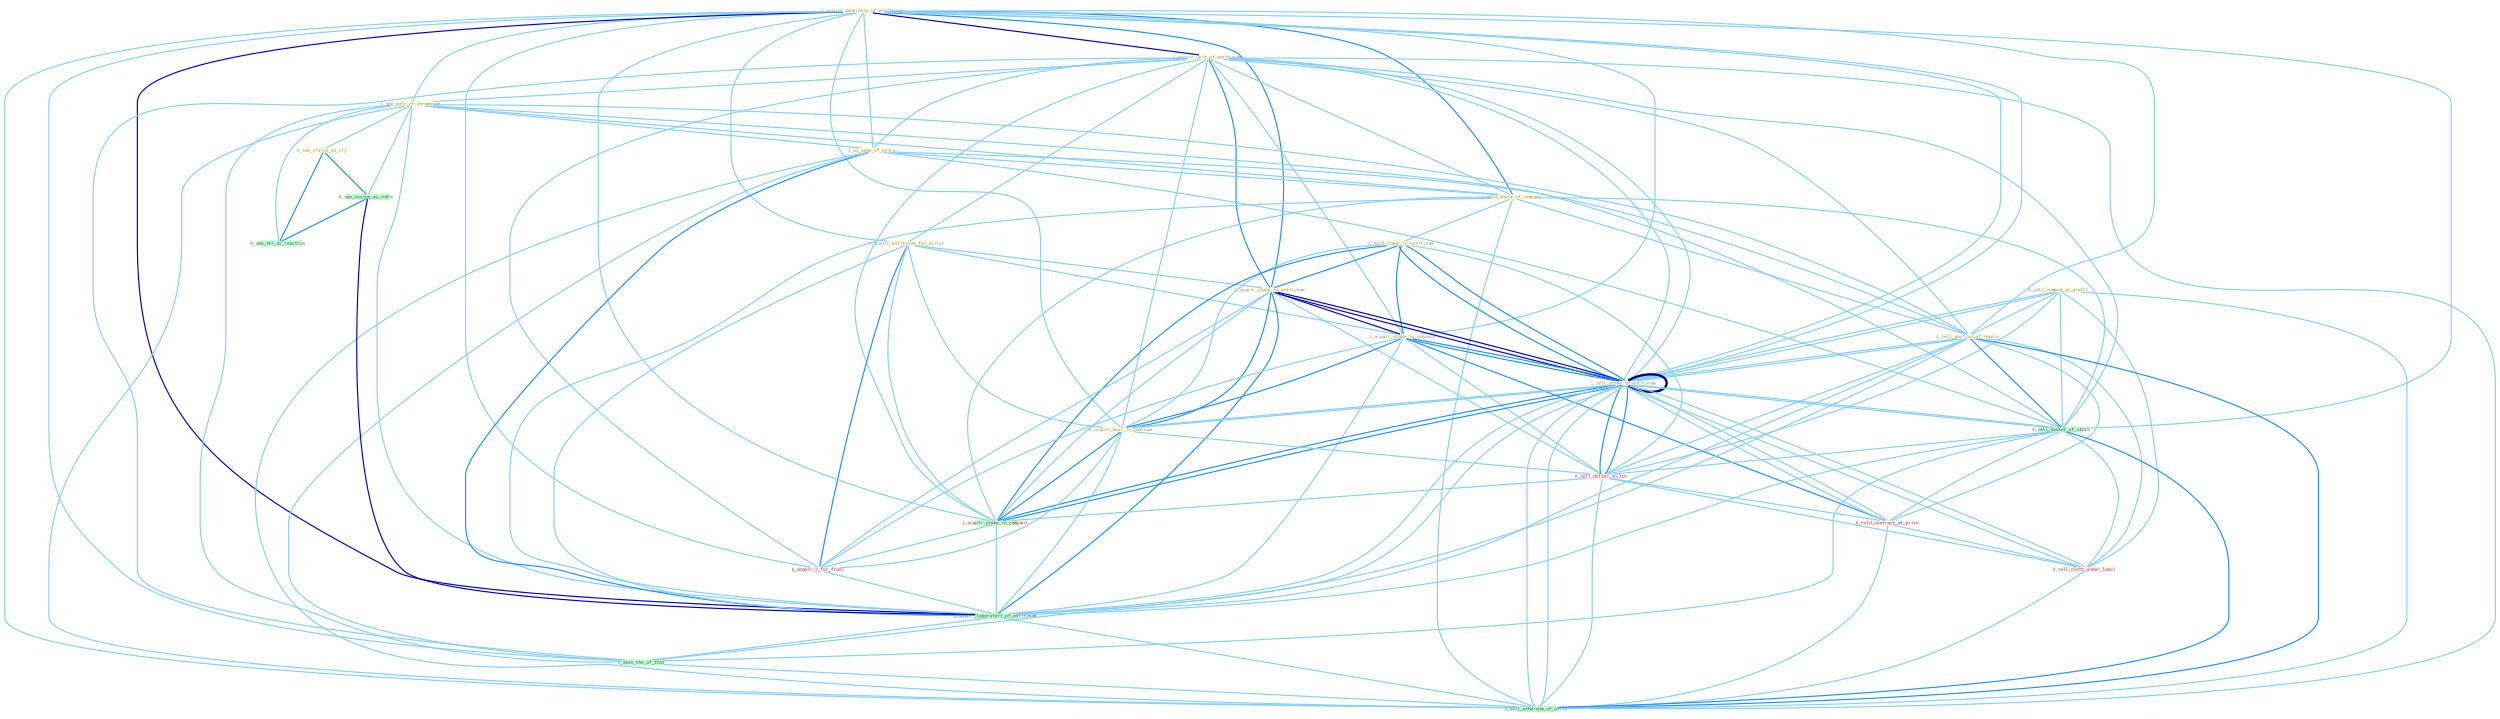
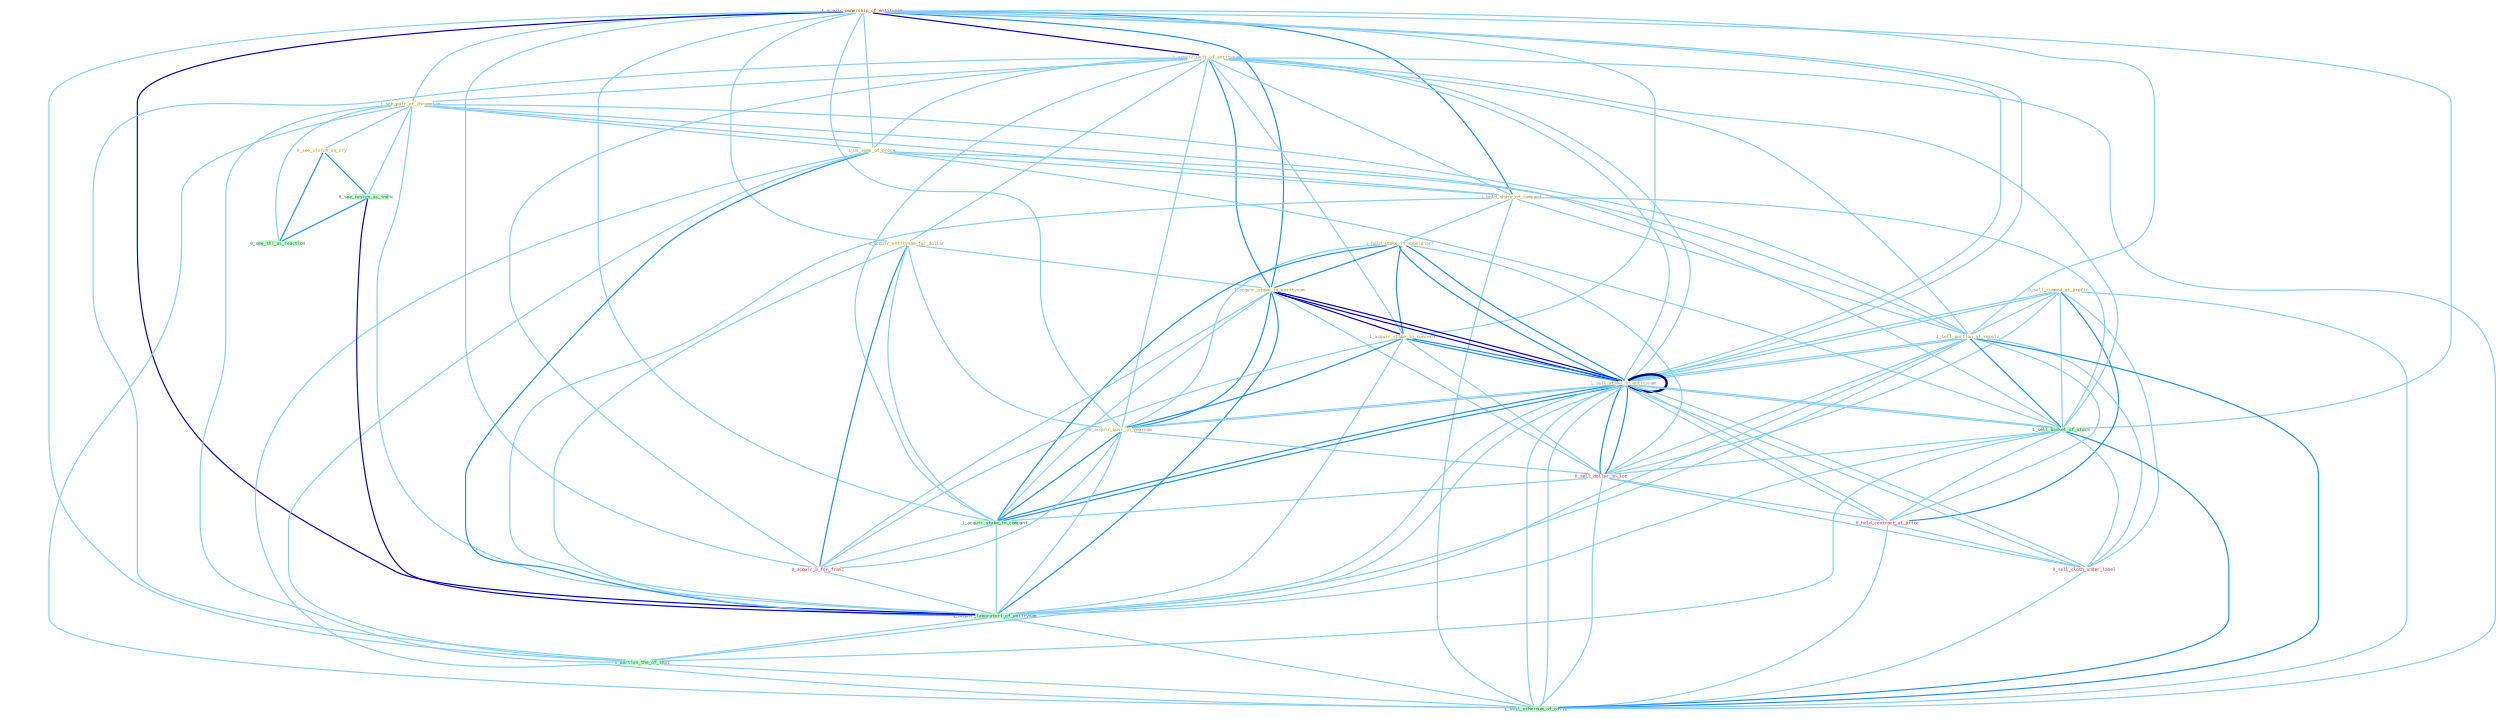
(864, 11) -> (864, 11)
(1401, 243) -> (1401, 243)
(1144, 257) -> none
(1144, 288) -> none
(1646, 430) -> (2088, 458)
(996, 523) -> (996, 523)
(75, 645) -> none
(642, 662) -> (642, 662)
